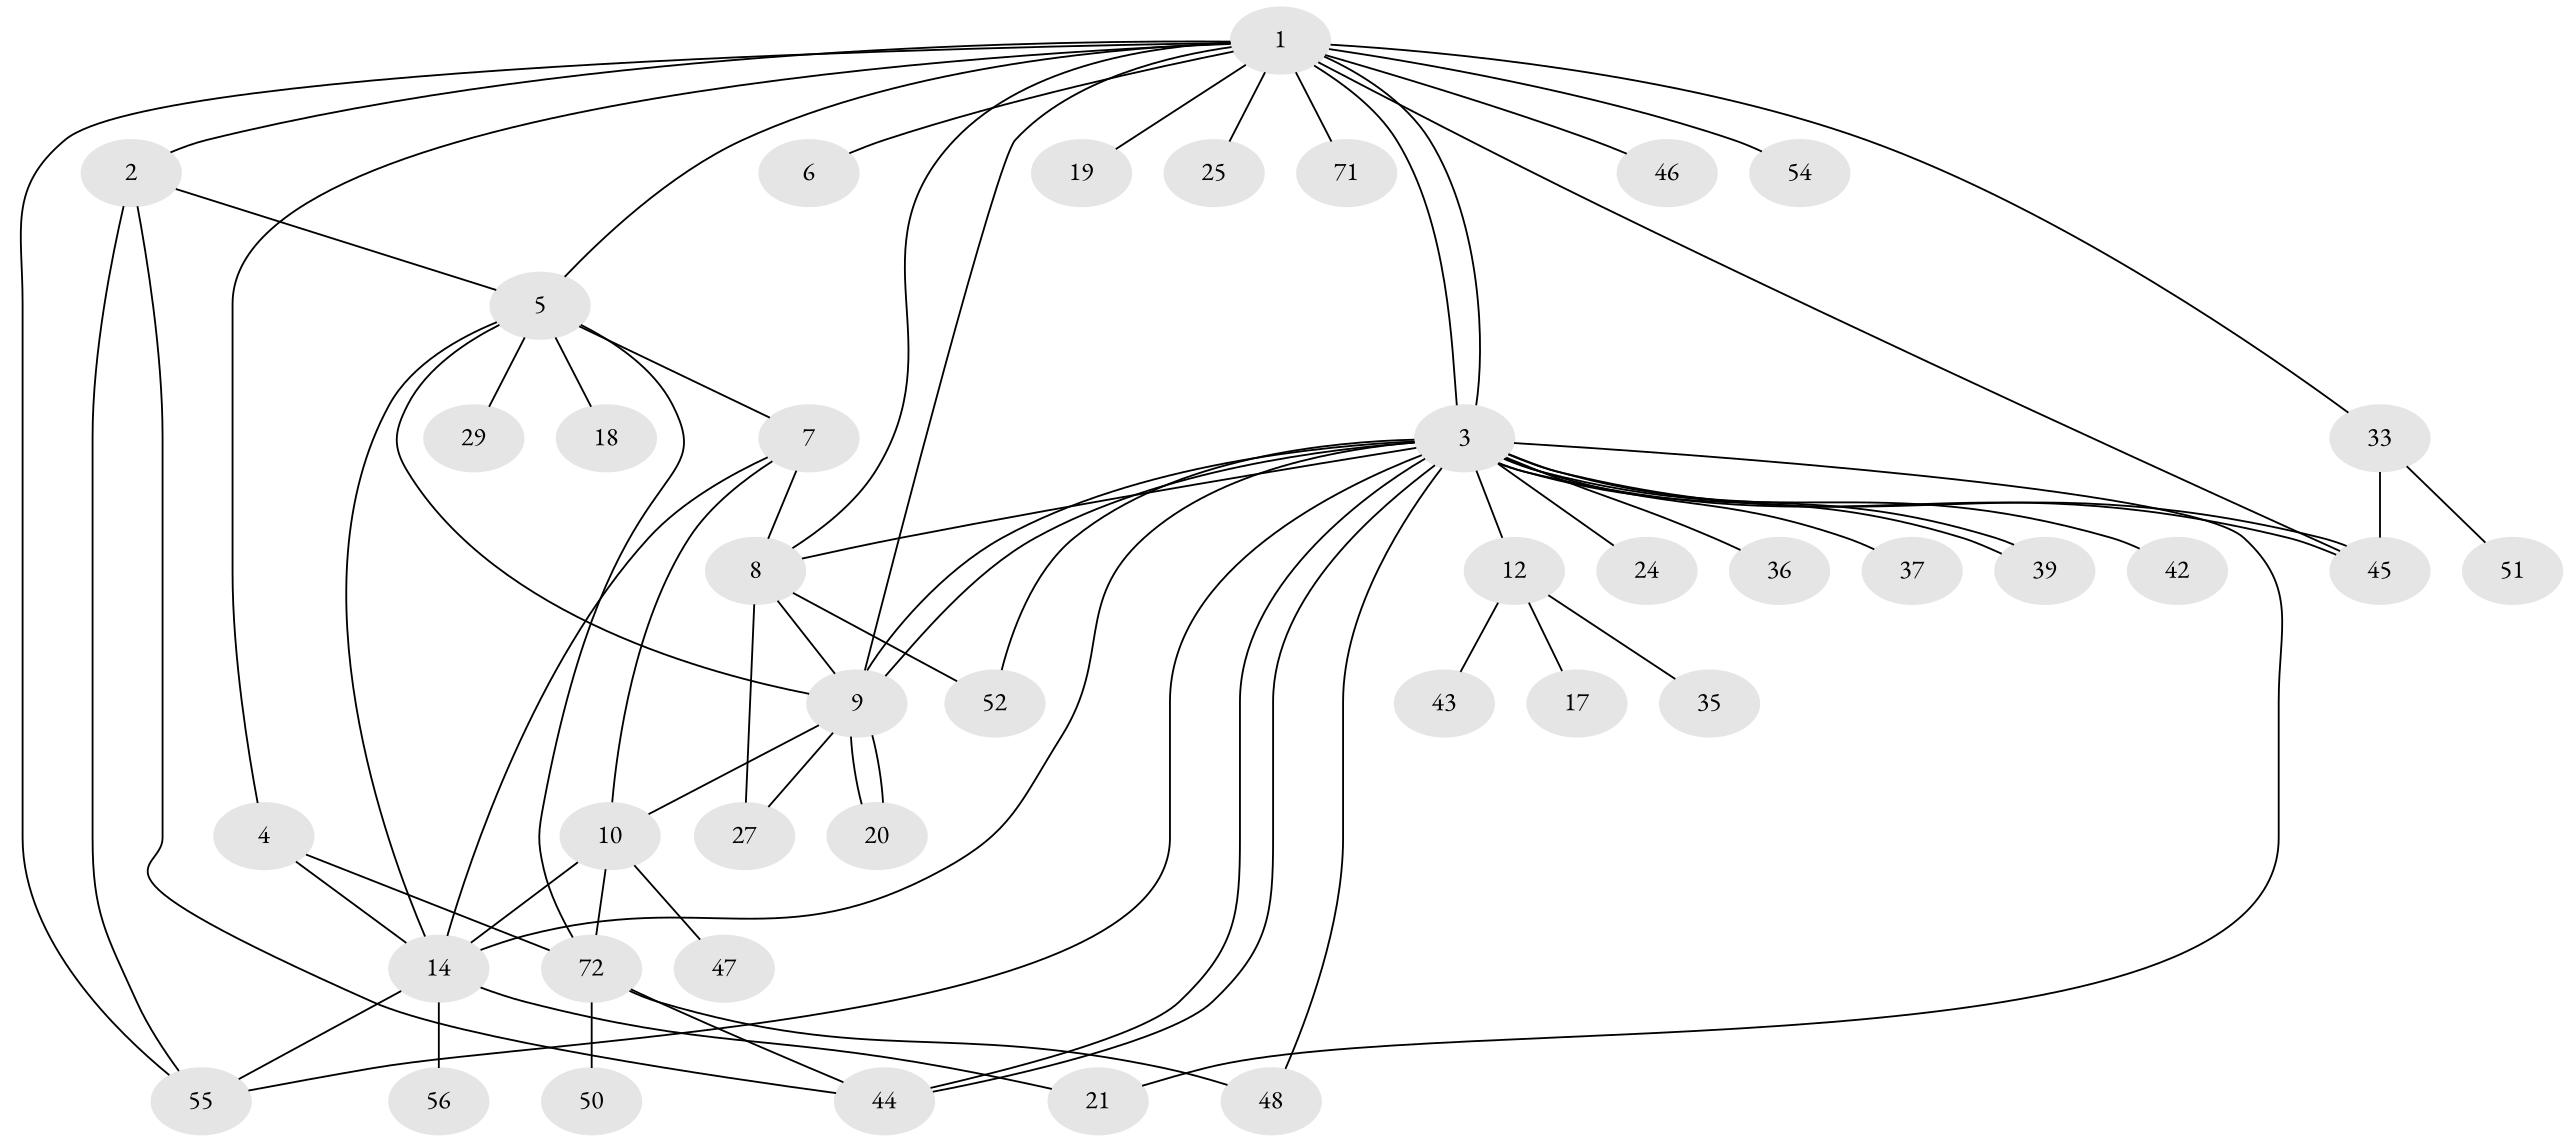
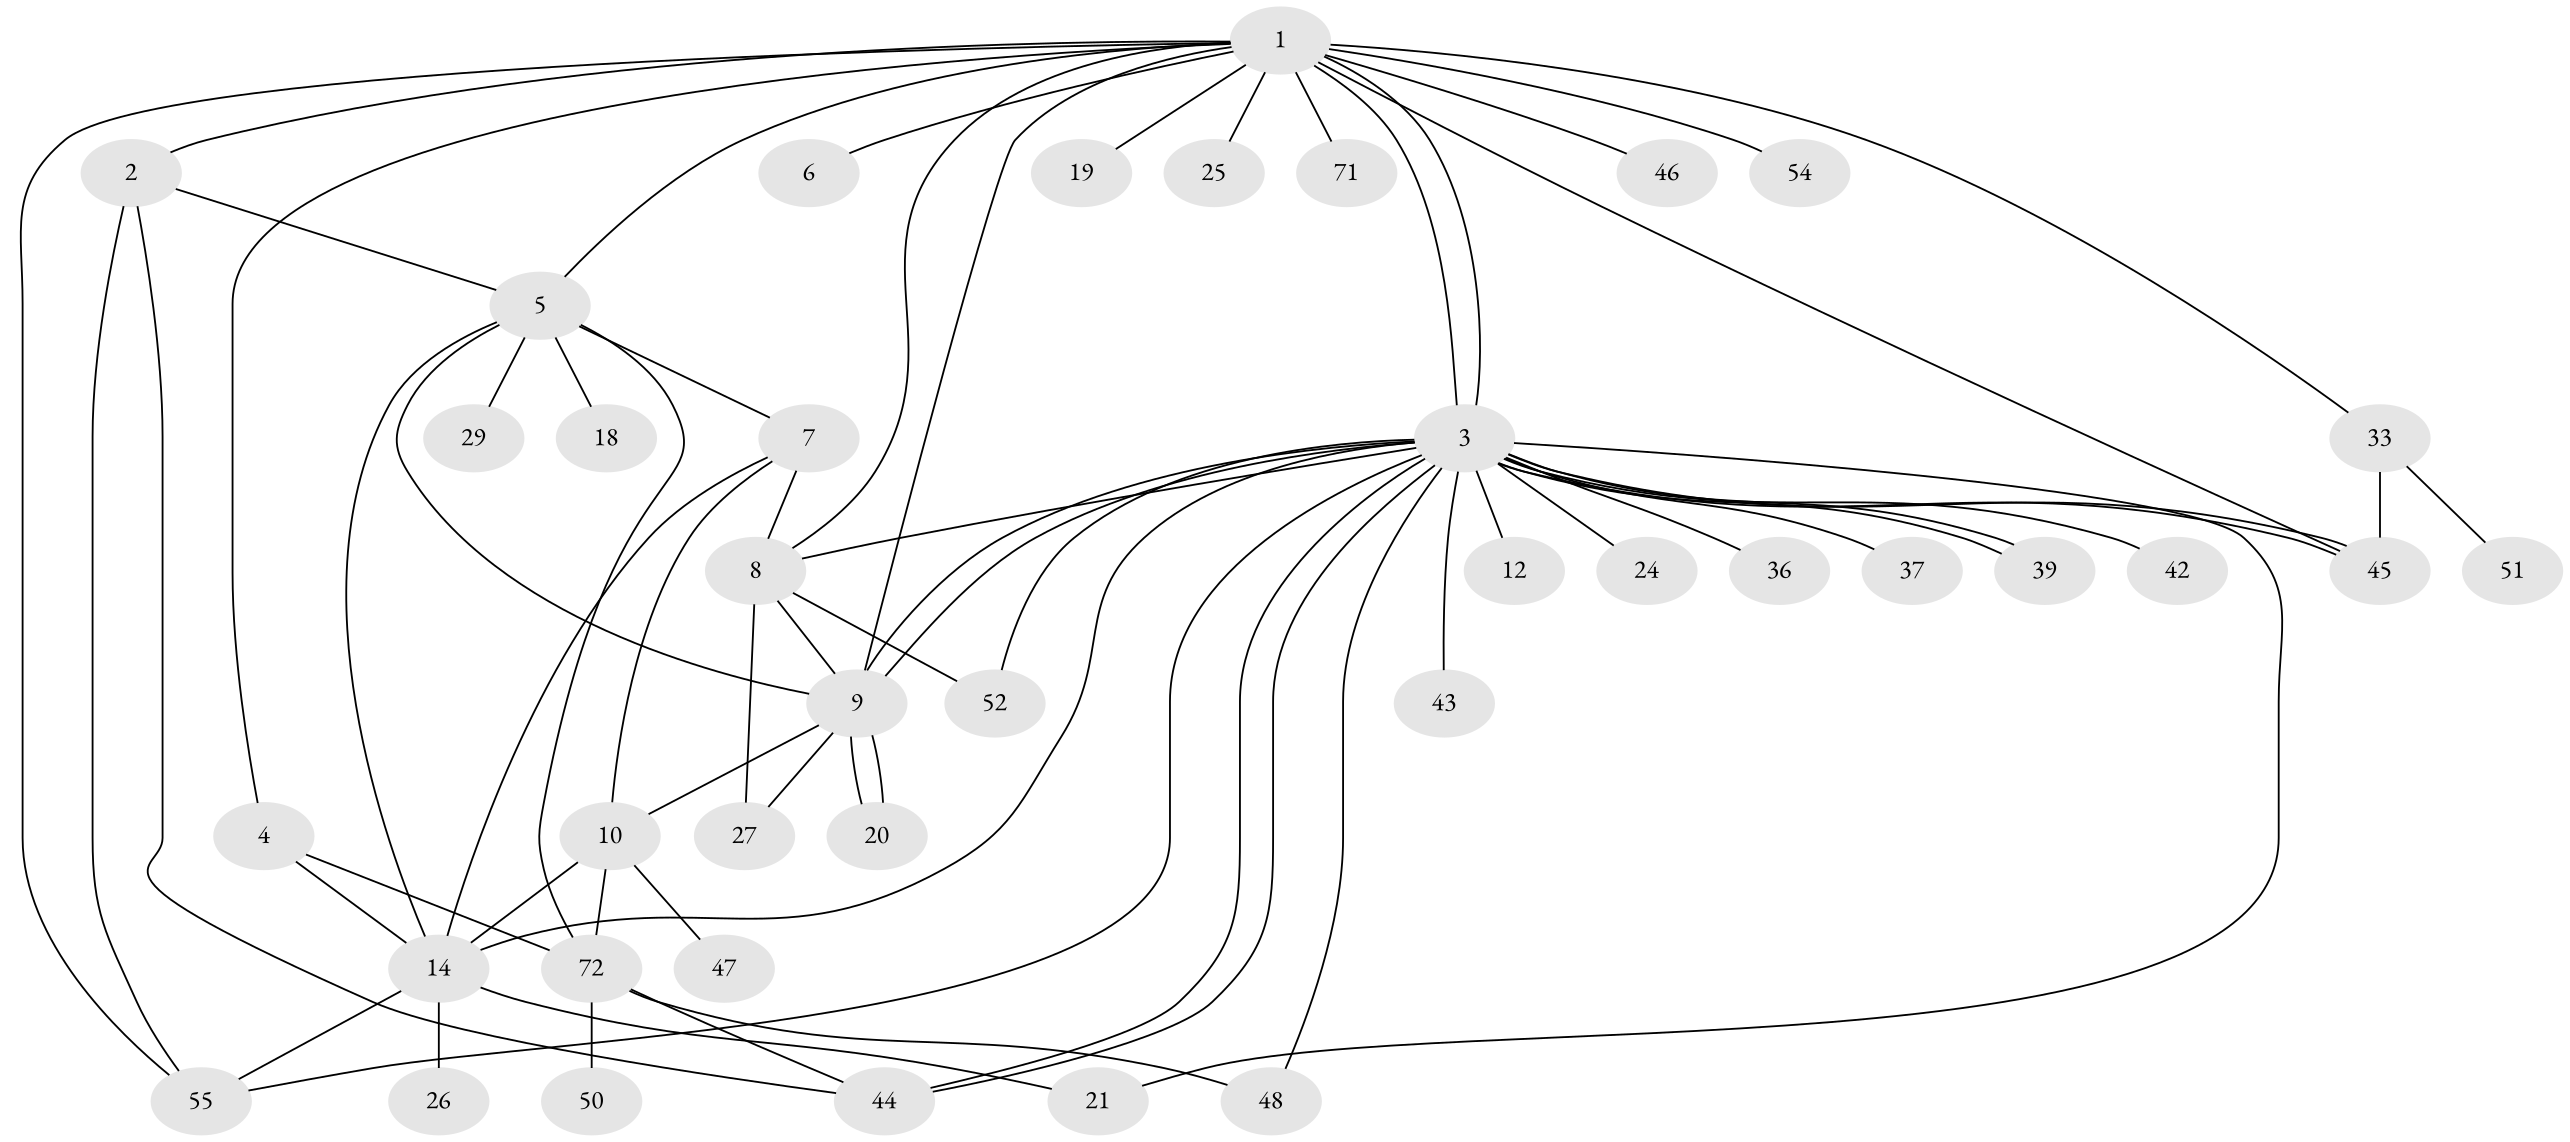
(1479, 637) -> (1446, 570)
(1577, 704) -> none
(1710, 704) -> none
(439, 1101) -> (439, 1101)
